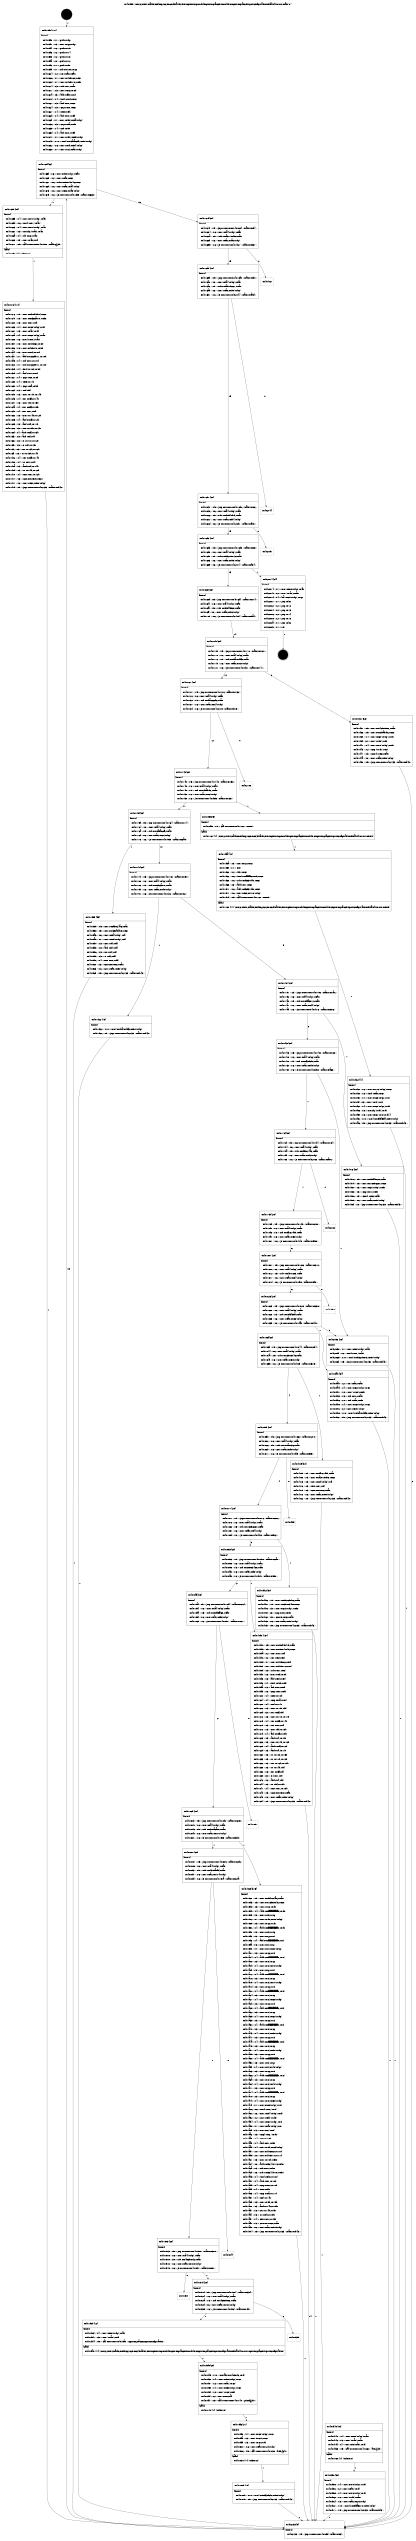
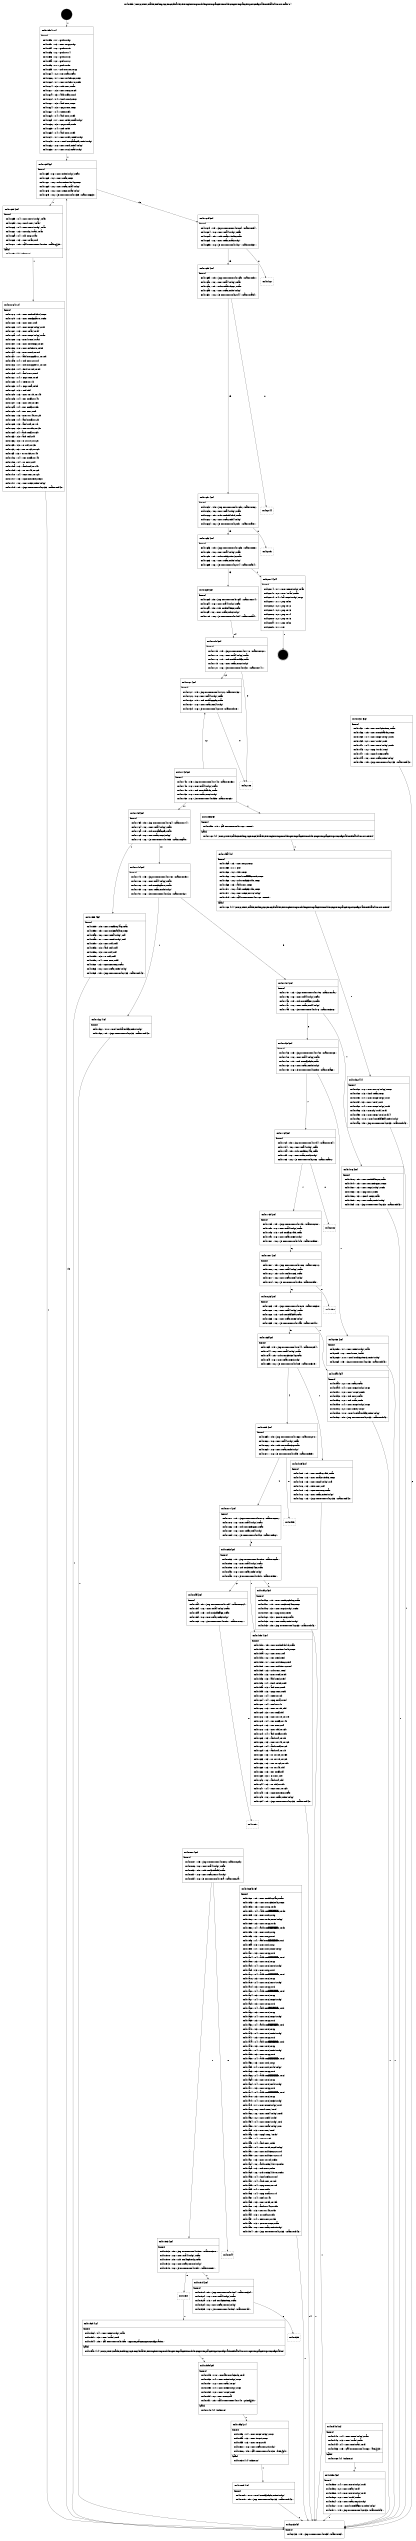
none -> (67, 156)
(307, 697) -> (247, 726)
(210, 740) -> (203, 741)
(328, 1331) -> (290, 1330)
(288, 1561) -> (266, 1583)
(213, 1825) -> none
(204, 2316) -> (184, 2309)
